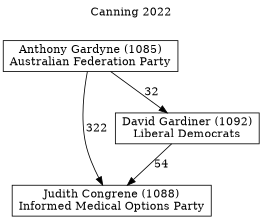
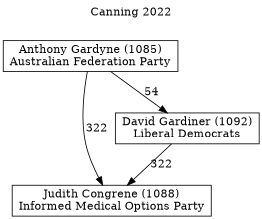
(152, 92) -> (152, 92)
(162, 165) -> (162, 165)
